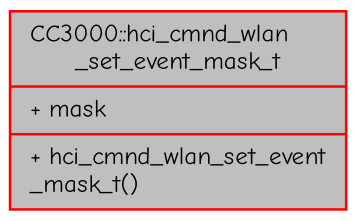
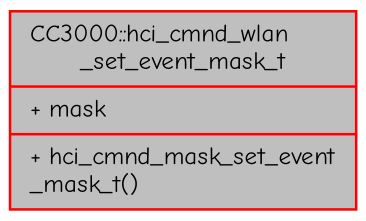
(178, 157) -> (183, 157)
